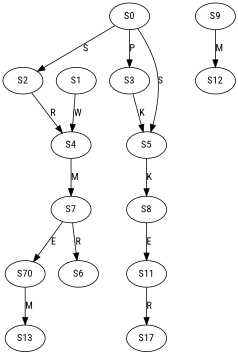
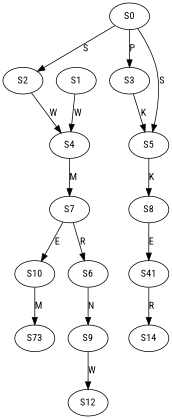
(219, 48) -> (92, 371)
(53, 113) -> (54, 113)
(25, 274) -> (35, 274)
(147, 274) -> (149, 274)
none -> (88, 302)
(25, 338) -> (35, 338)
(147, 338) -> (149, 338)
